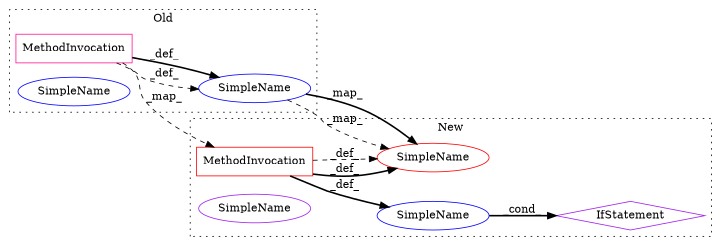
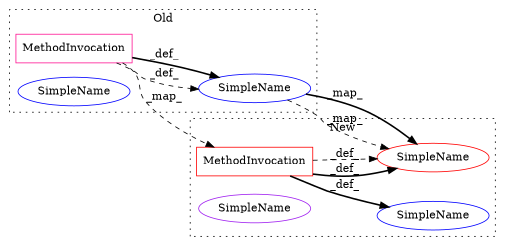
(630, 216) -> none
